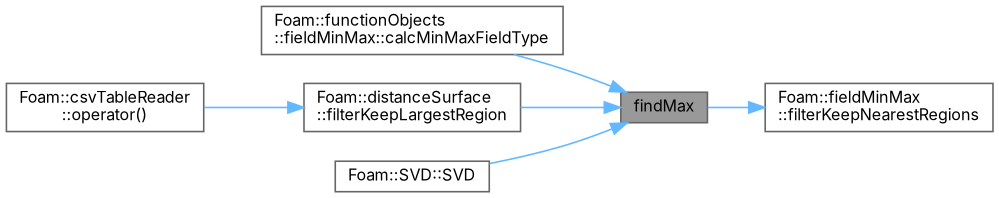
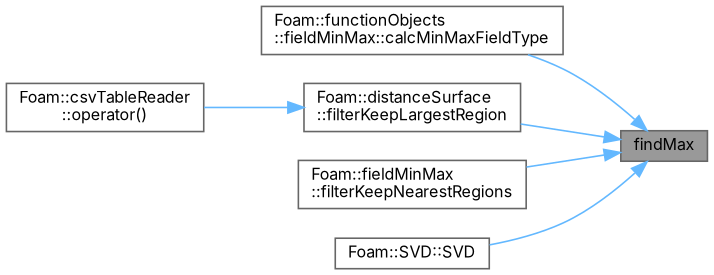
(728, 107) -> (565, 161)
